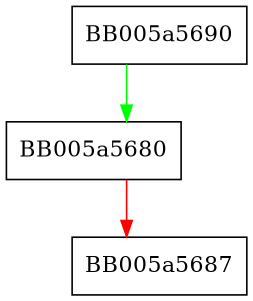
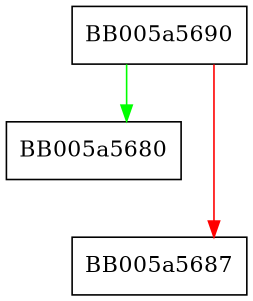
(127, 200) -> (214, 143)
